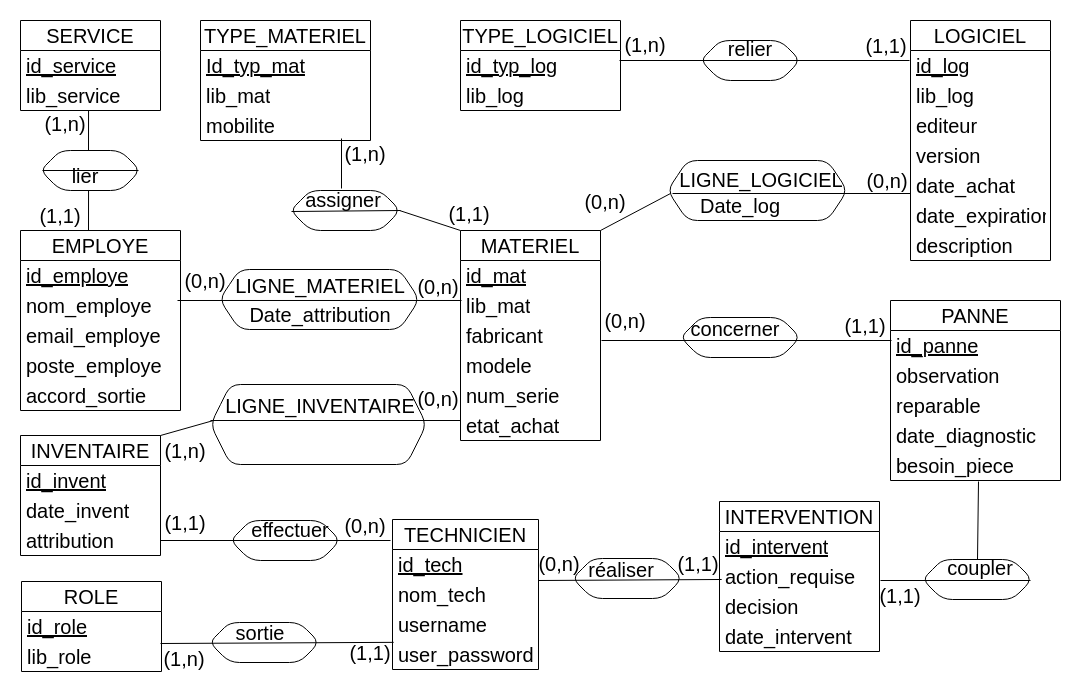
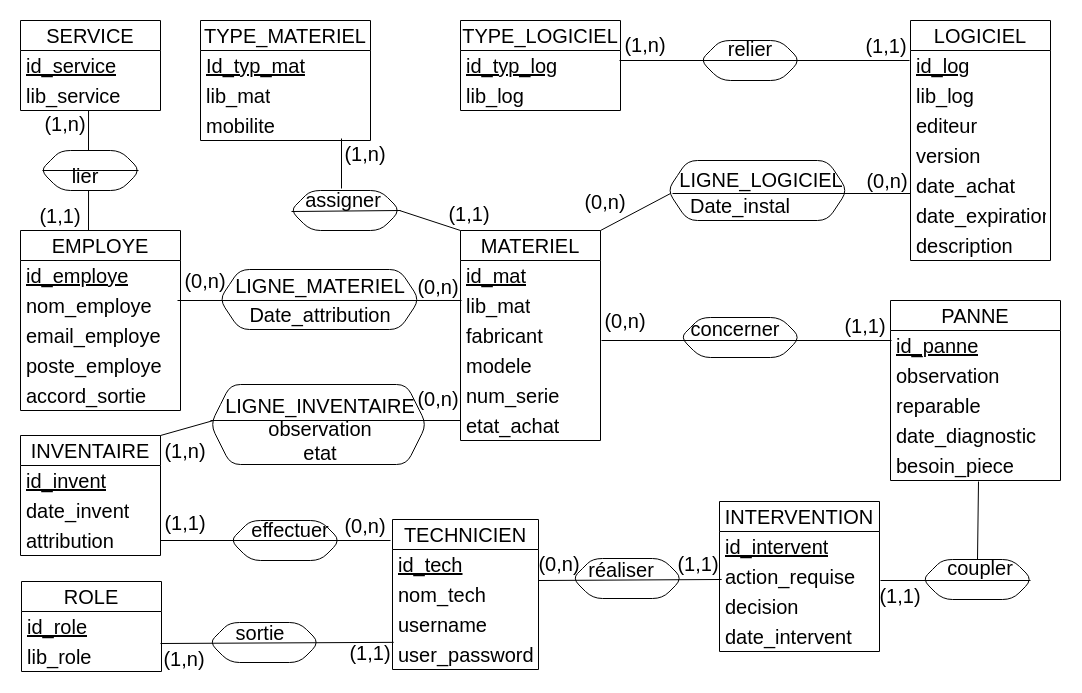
(741, 206) -> (741, 206)
none -> (321, 441)
